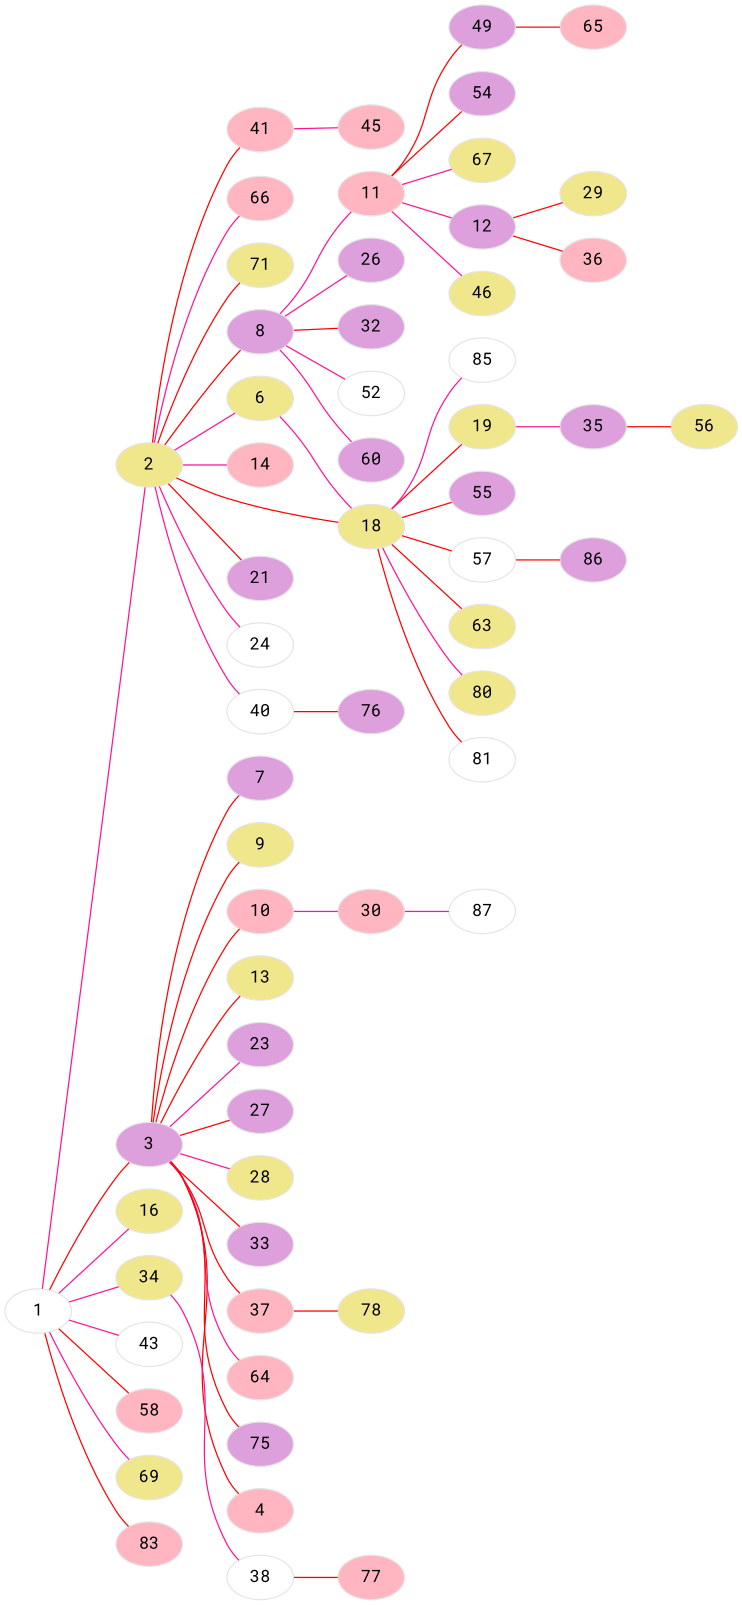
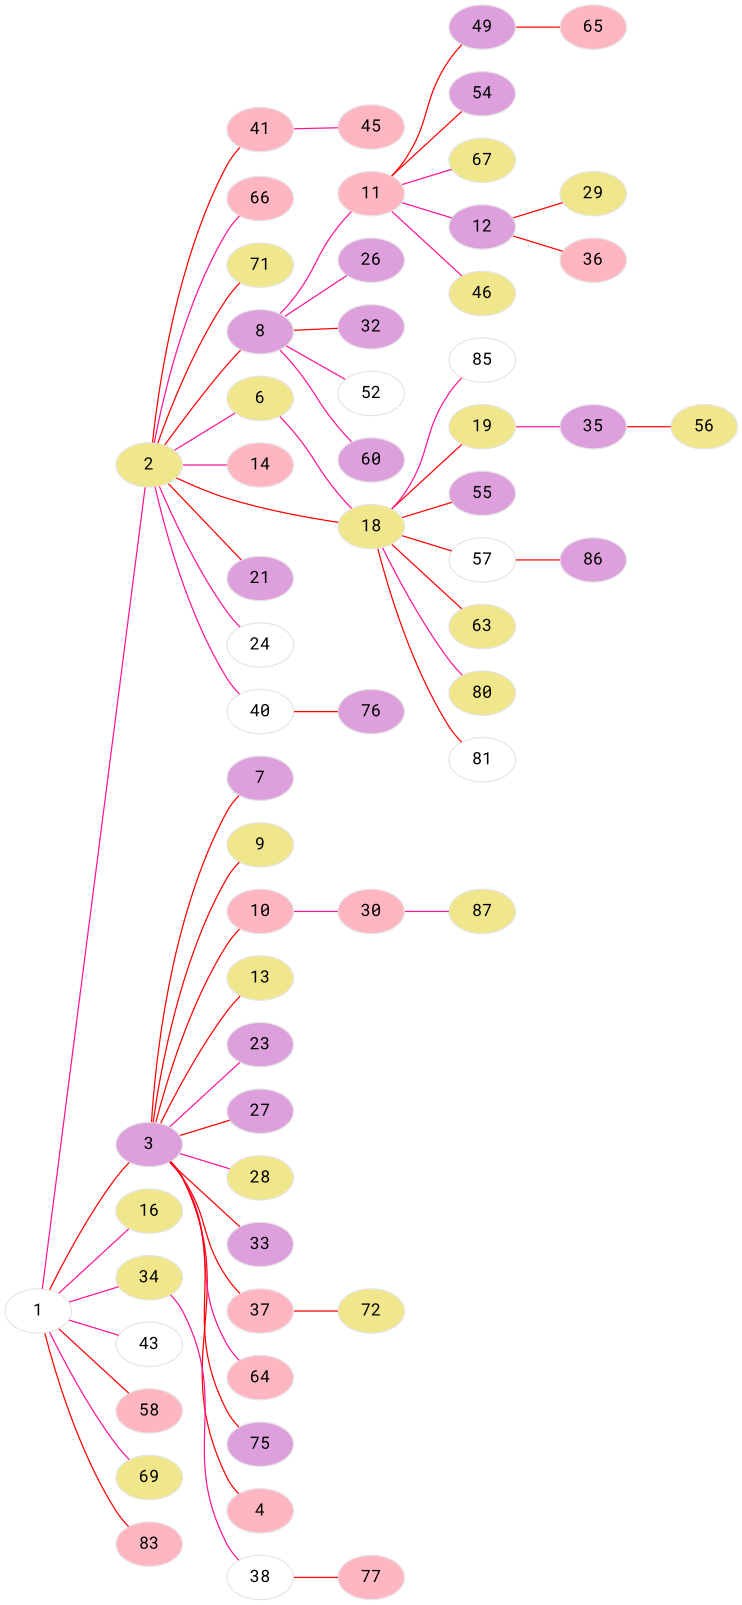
(482, 911) -> (482, 911)
(371, 1311) -> (371, 1311)
